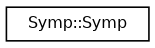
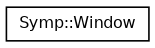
(78, 24) -> (78, 24)
